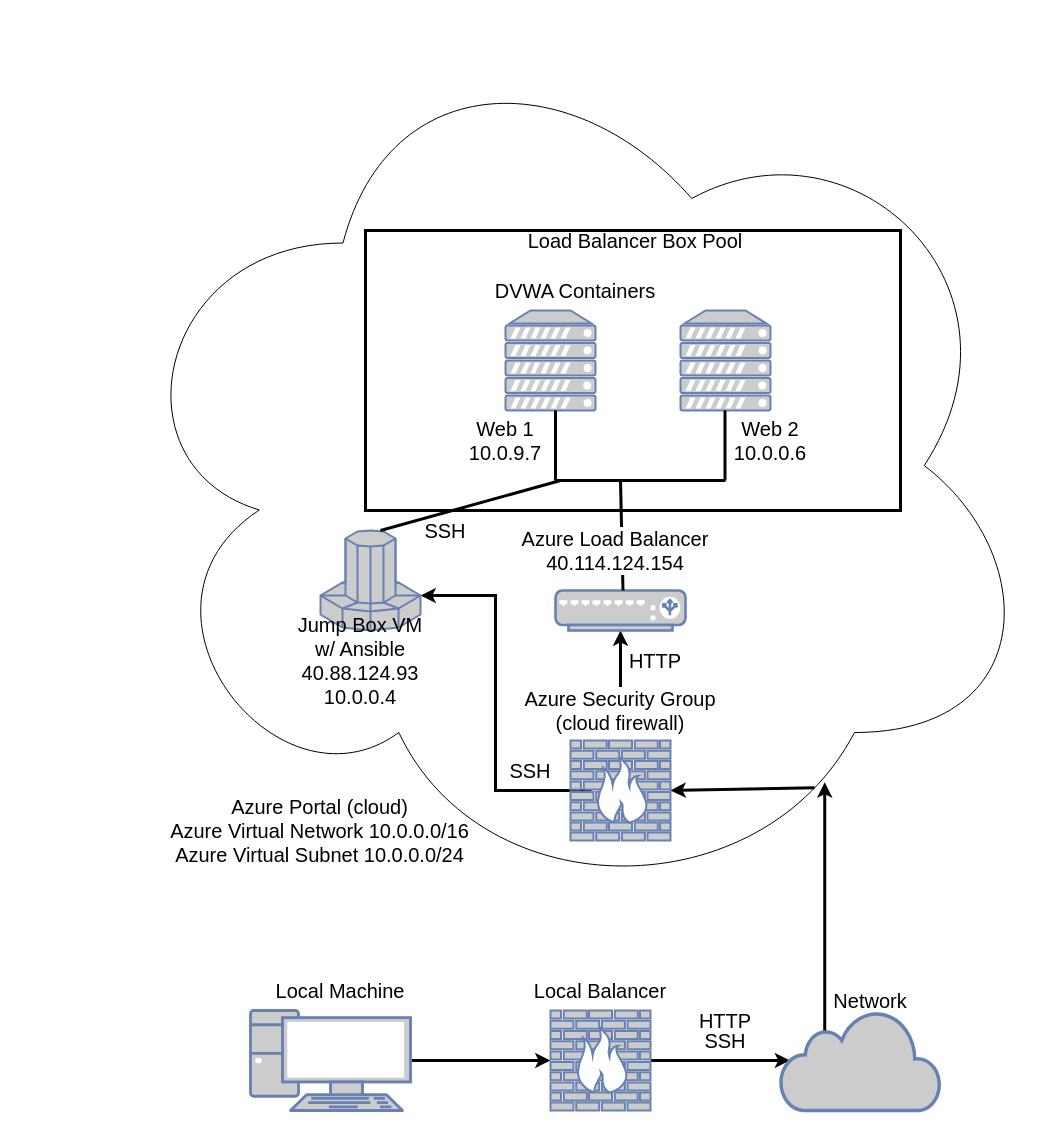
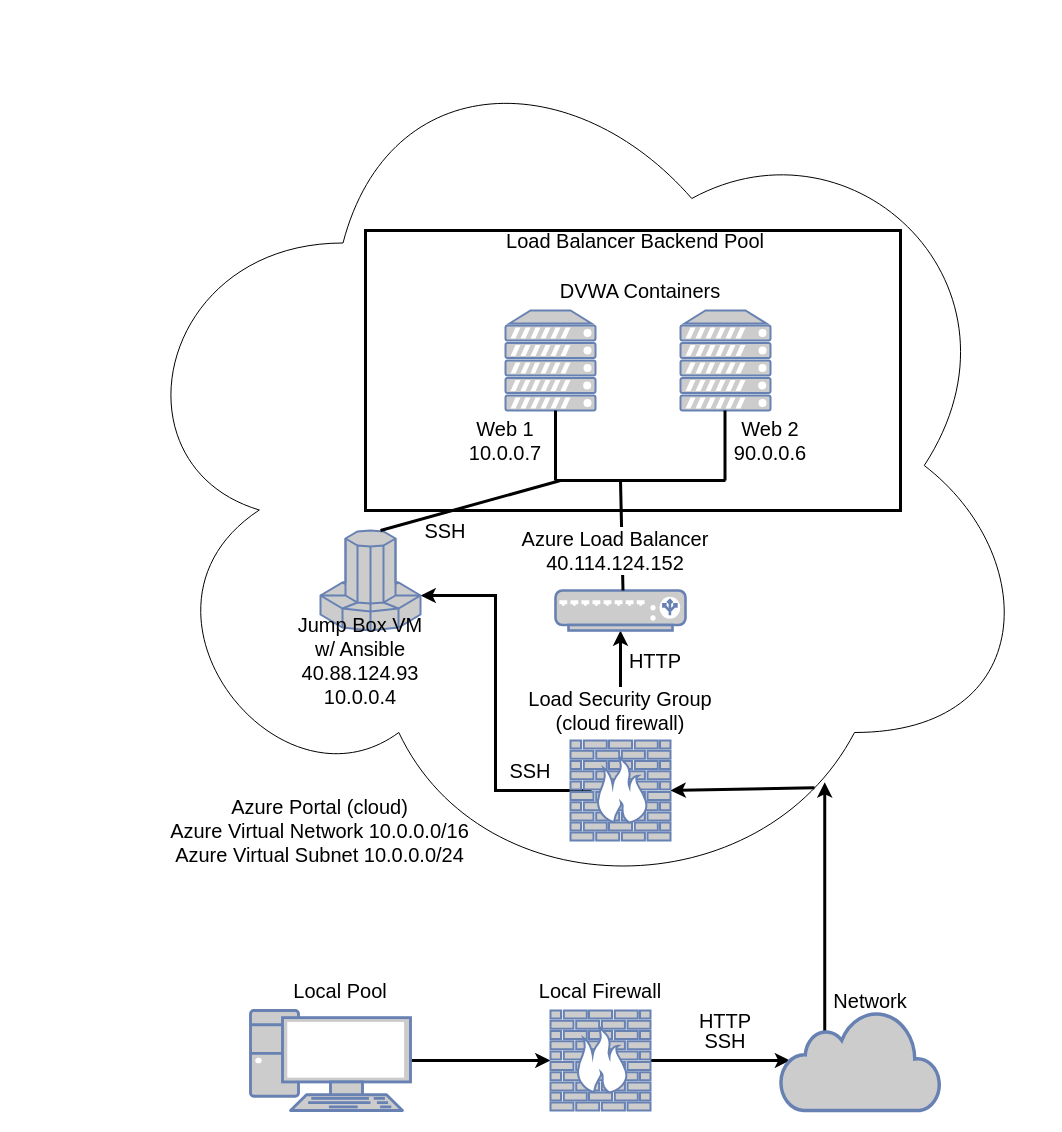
(636, 241) -> (636, 241)
(576, 291) -> (641, 291)
(506, 441) -> (506, 441)
(771, 441) -> (771, 441)
(616, 551) -> (616, 551)
(621, 711) -> (621, 711)
(341, 991) -> (341, 991)
(601, 991) -> (601, 991)
